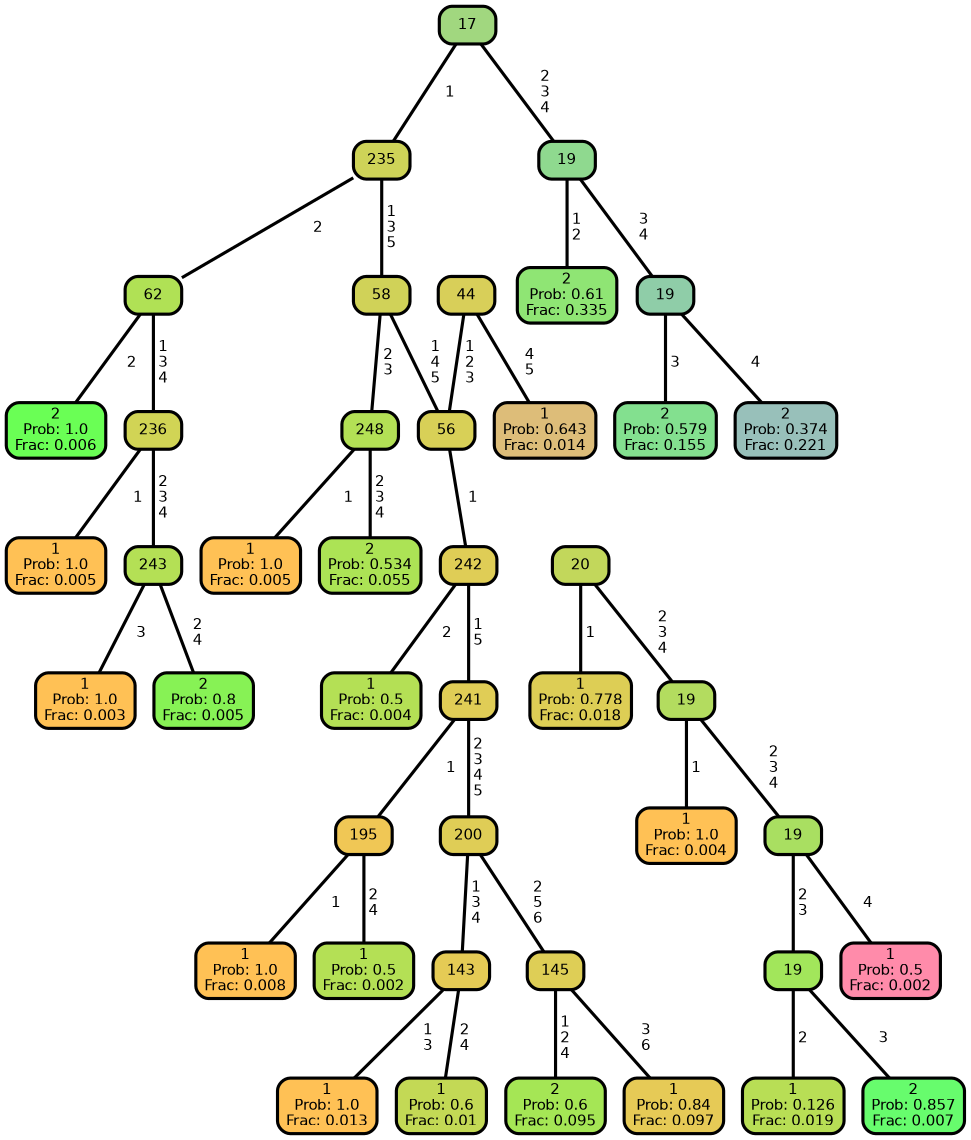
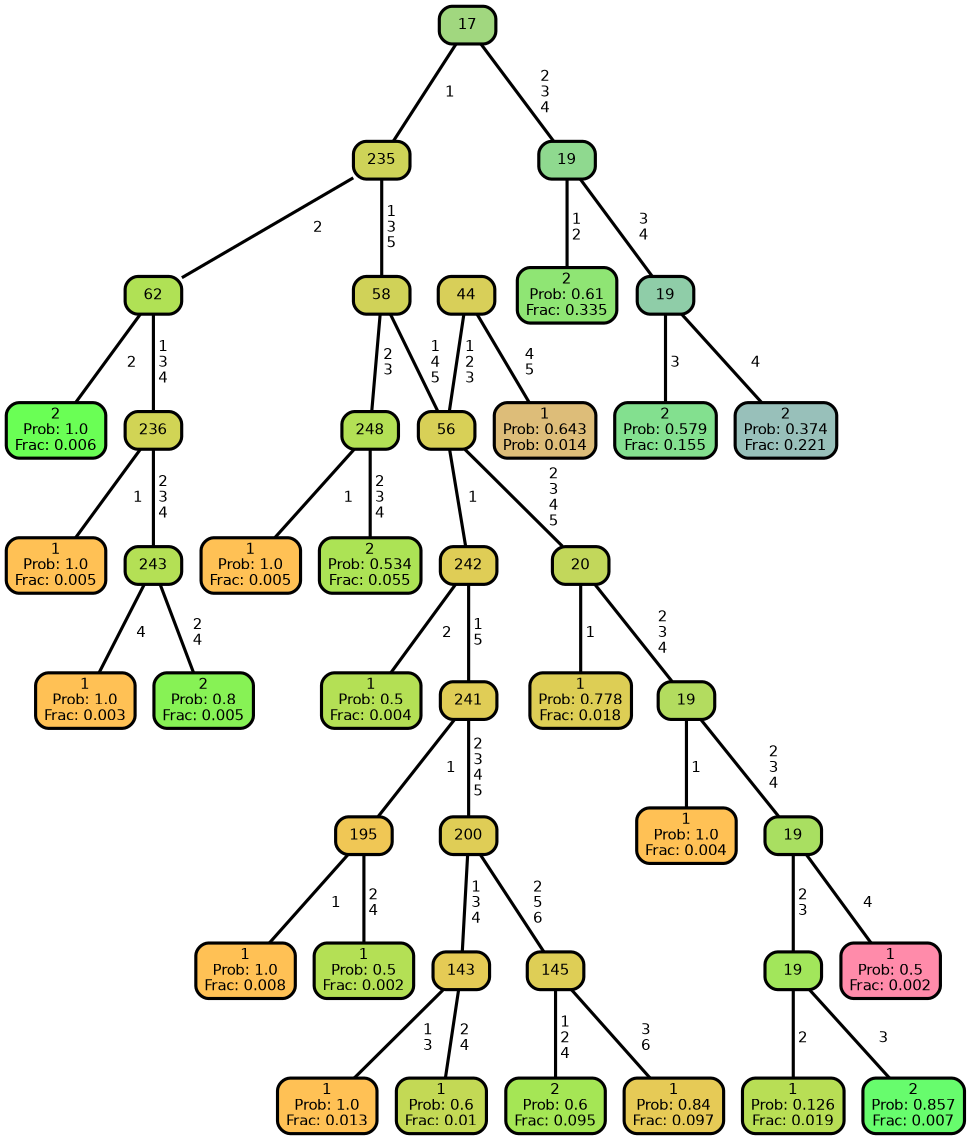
(545, 430) -> (545, 430)
none -> (514, 498)
(139, 633) -> (139, 633)
